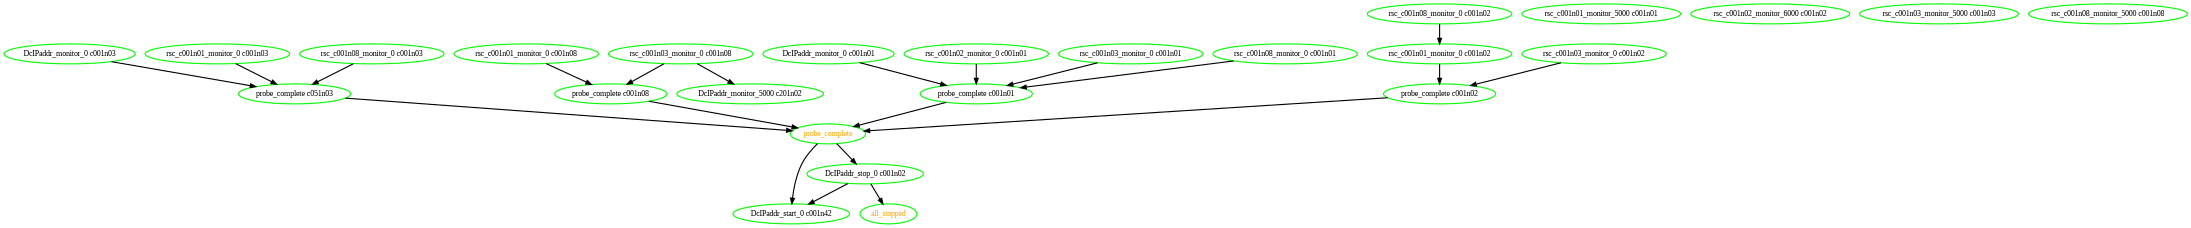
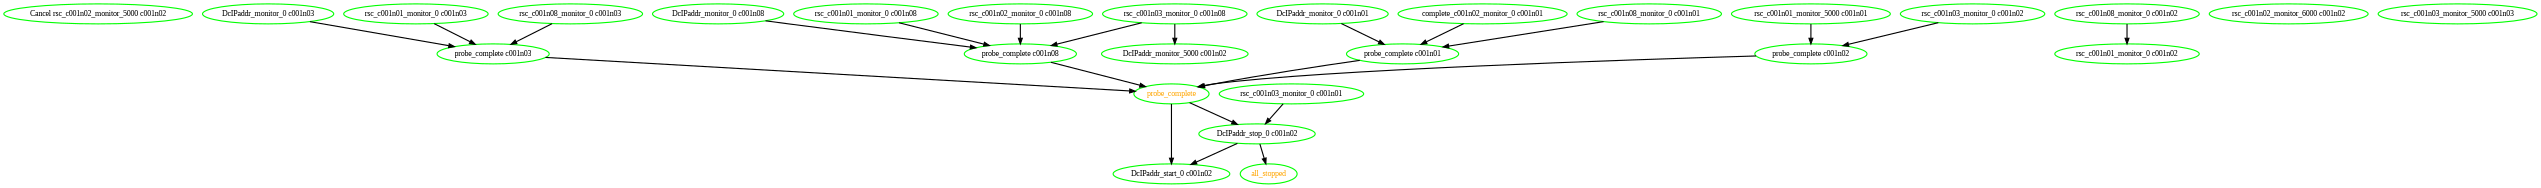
none -> (98, 14)
none -> (718, 14)
none -> (1020, 14)
(2108, 14) -> none
(976, 54) -> (1483, 14)
(1440, 71) -> (1811, 31)
(1055, 73) -> (1276, 112)
(295, 94) -> (493, 54)
(750, 94) -> (1175, 54)
(791, 214) -> (1171, 174)
